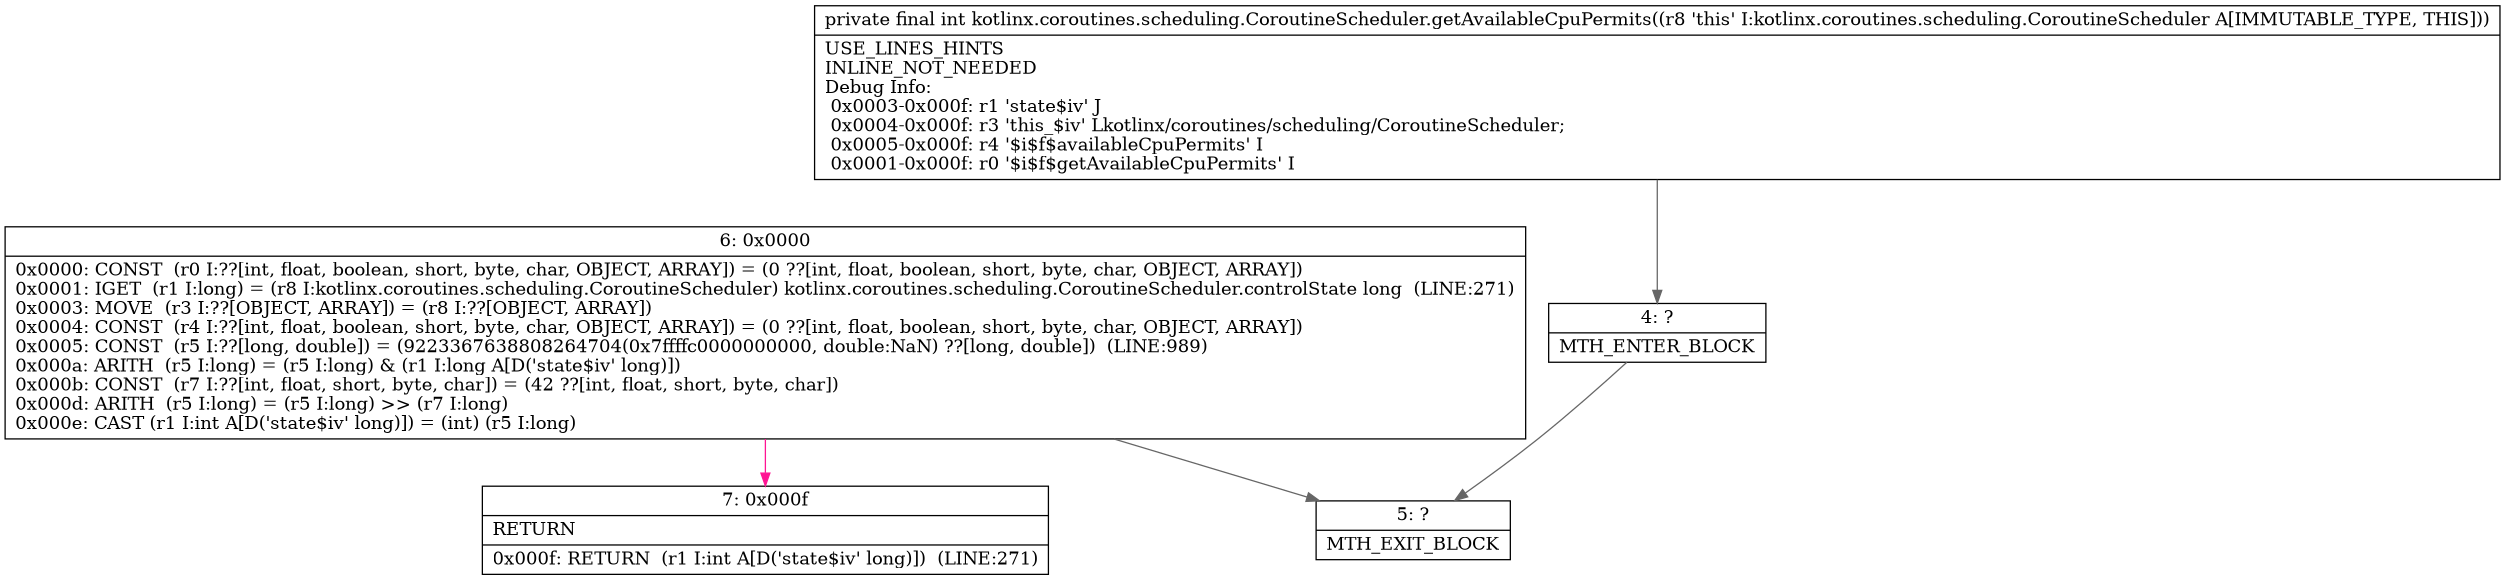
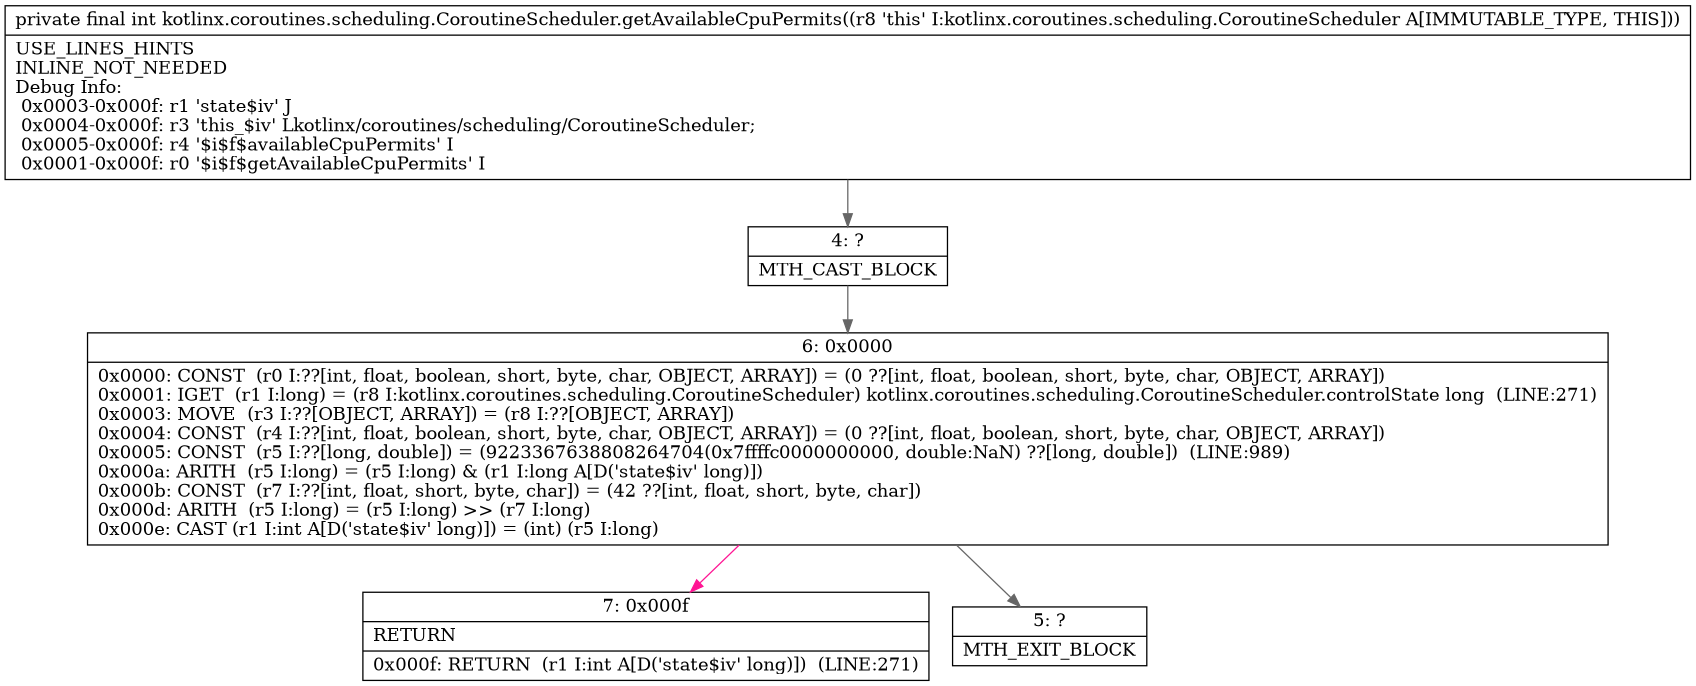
(1657, 347) -> (848, 270)
(1548, 430) -> (848, 303)
